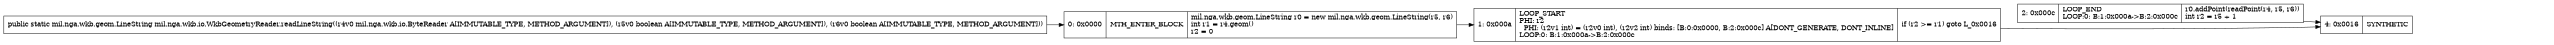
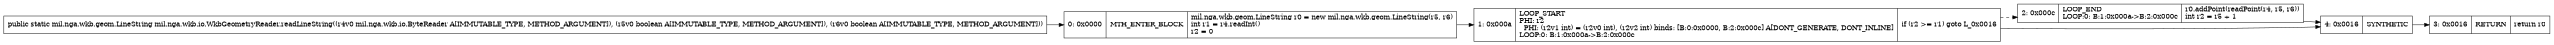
none -> (2007, 18)
(1222, 25) -> (1226, 25)
none -> (2490, 25)
